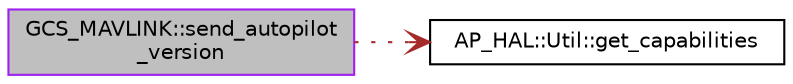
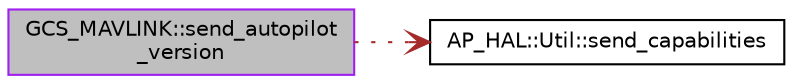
(607, 42) -> (607, 42)
